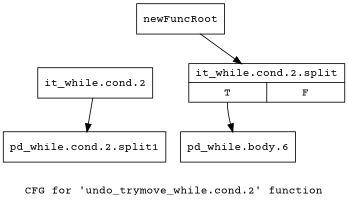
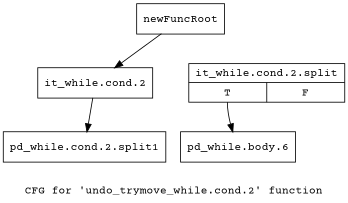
(217, 46) -> (141, 48)
